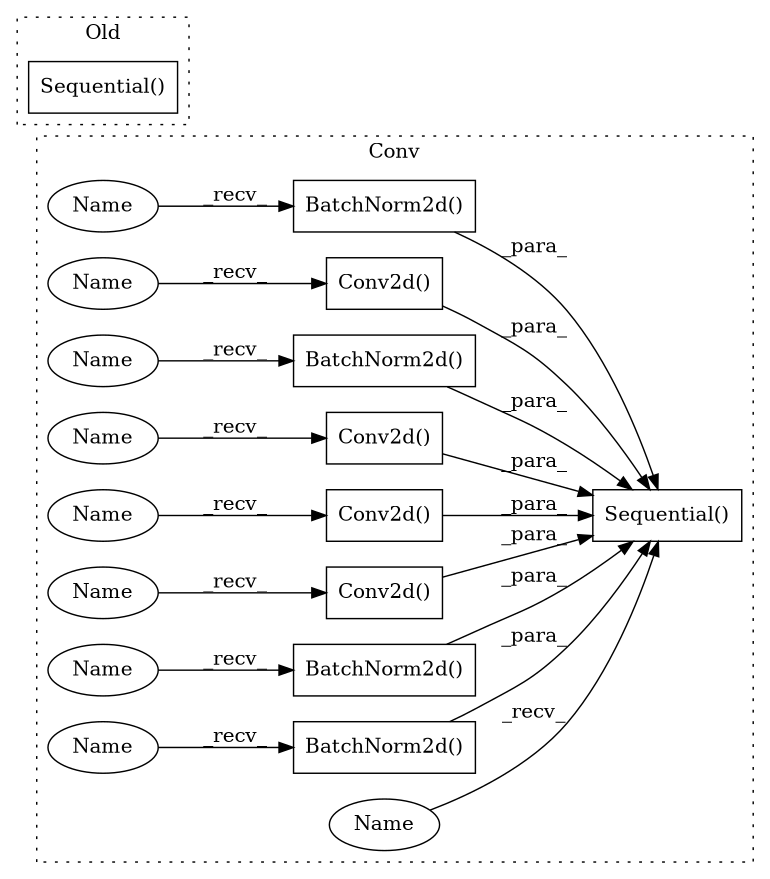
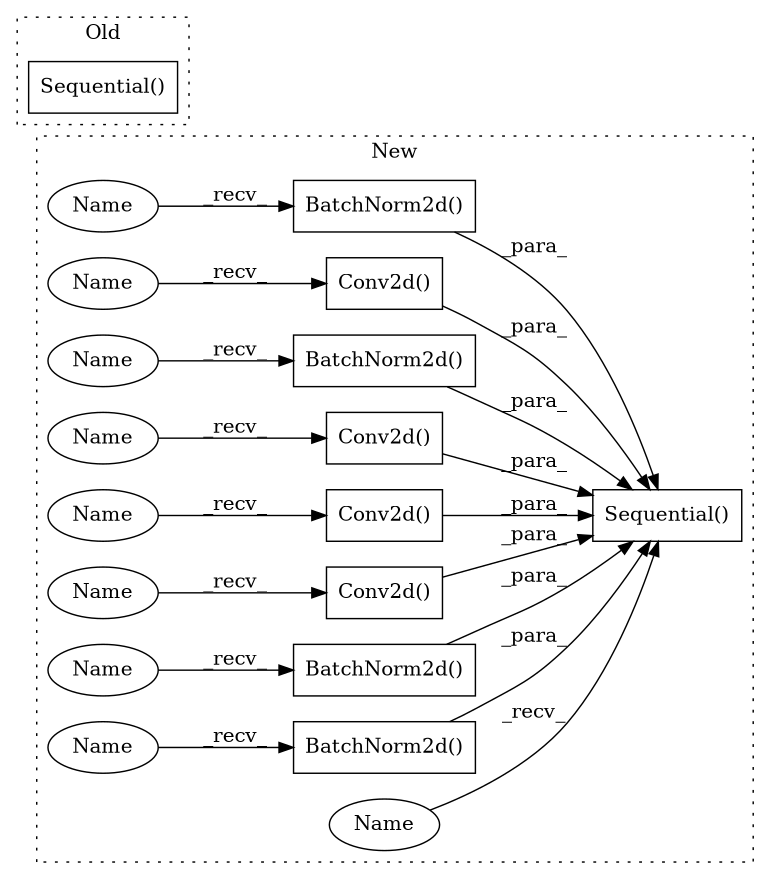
(395, 153) -> (395, 153)
